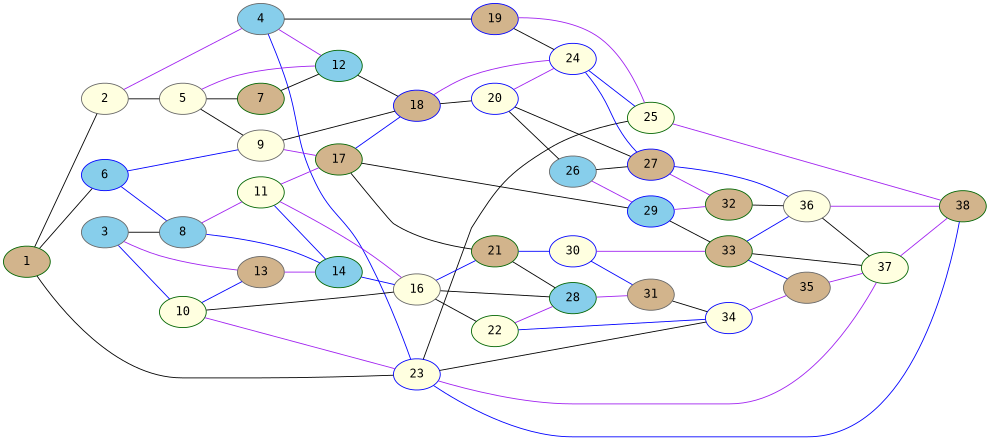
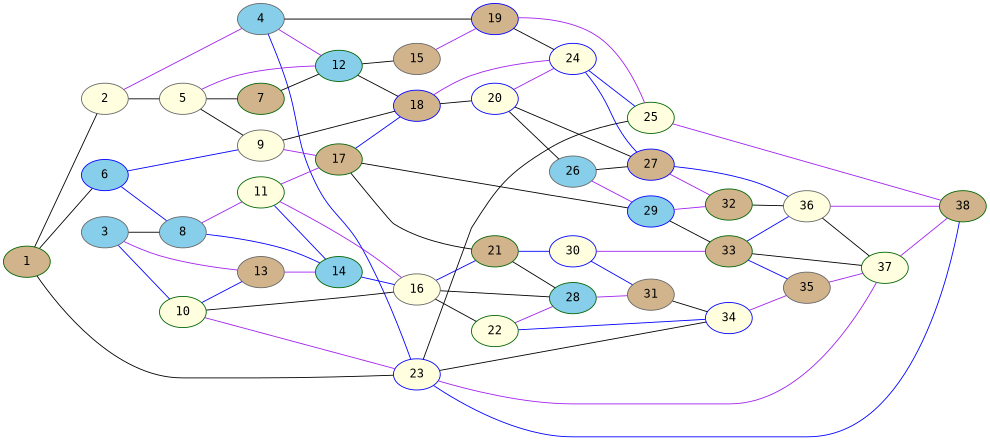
none -> (417, 59)
